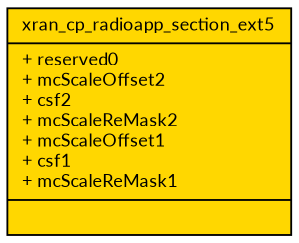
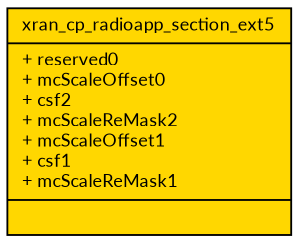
(95, 80) -> (95, 80)
